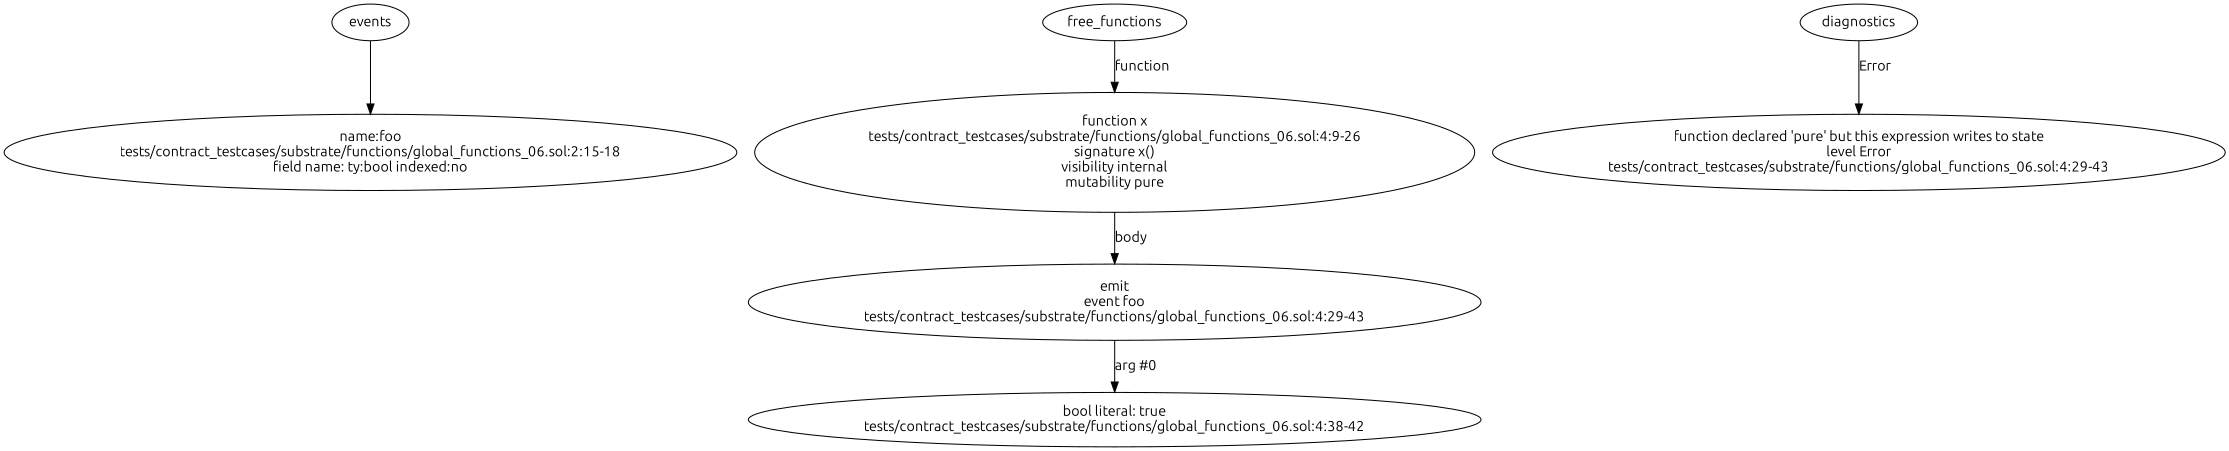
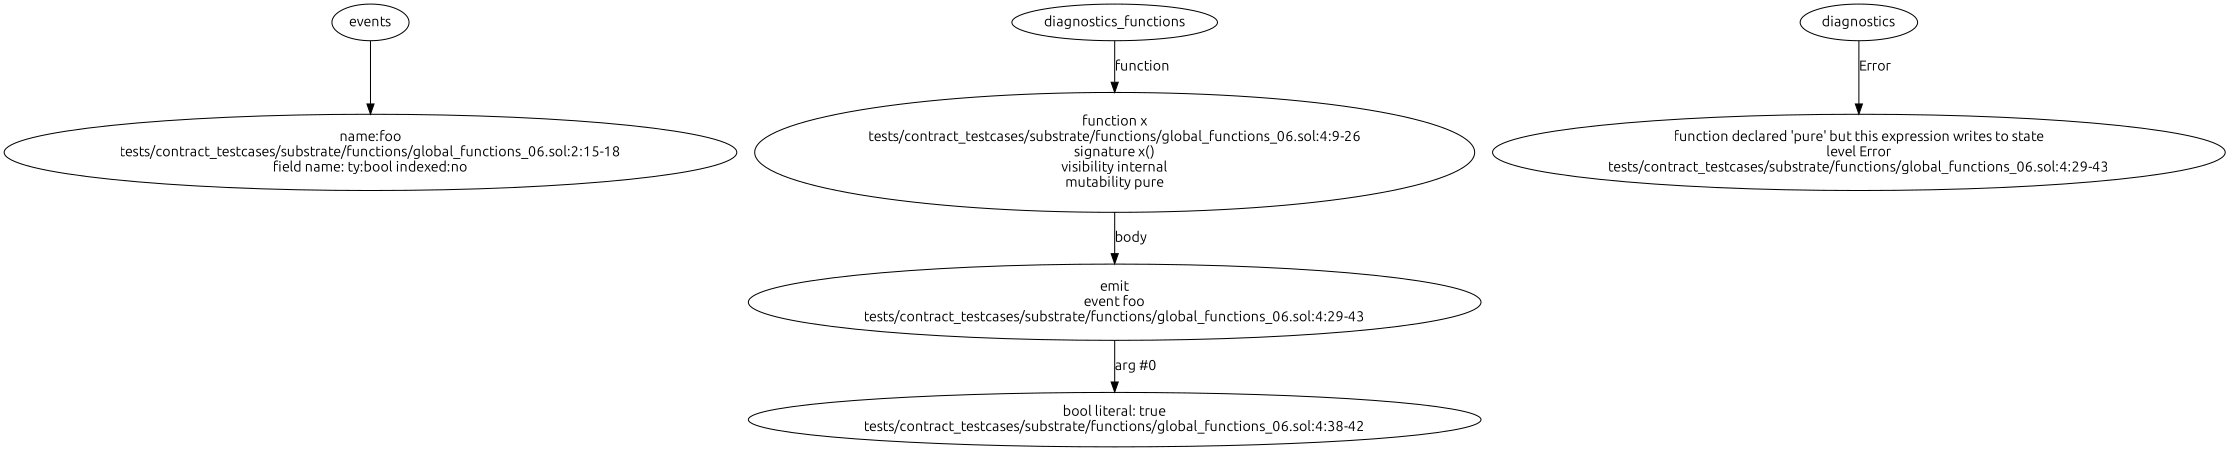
(1115, 22) -> (1115, 22)
